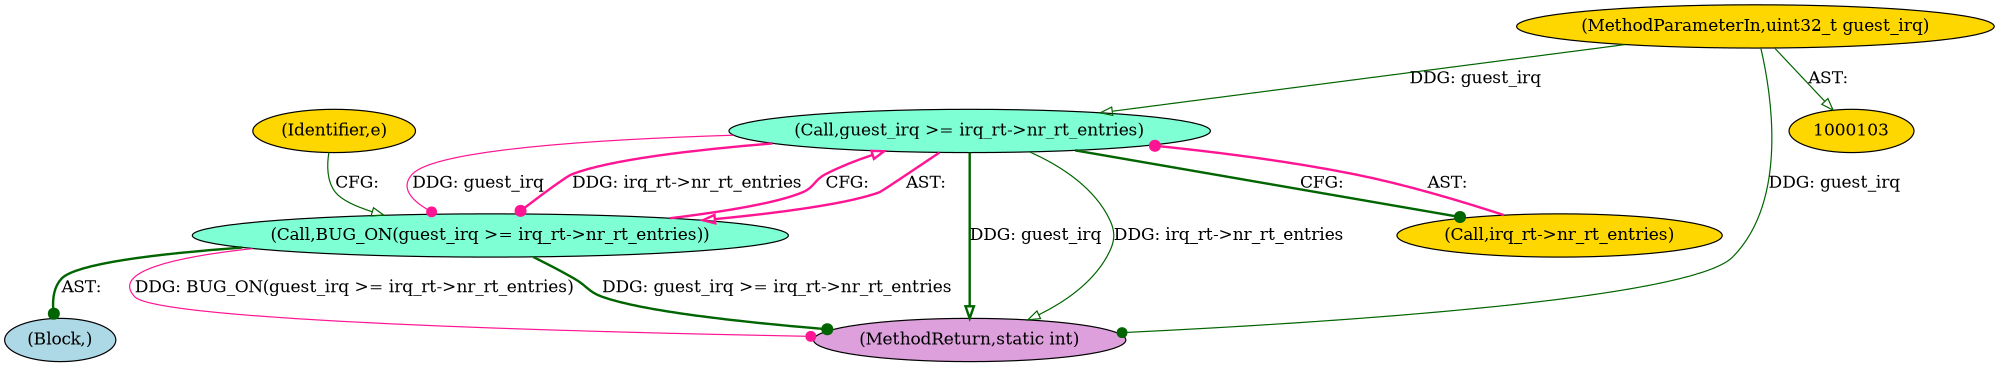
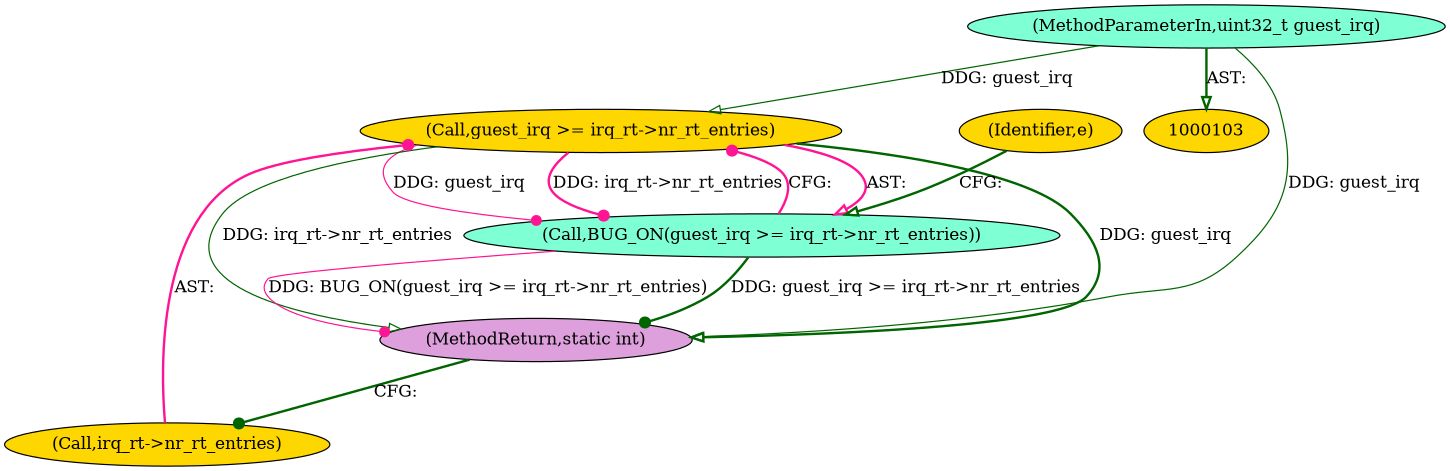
(1755, 26) -> (1206, 26)
(1800, 75) -> (1206, 73)
(970, 131) -> (601, 131)
(1265, 183) -> (357, 391)
(336, 193) -> (934, 185)
(776, 200) -> (780, 171)
(1542, 301) -> (1094, 299)
(60, 340) -> none
